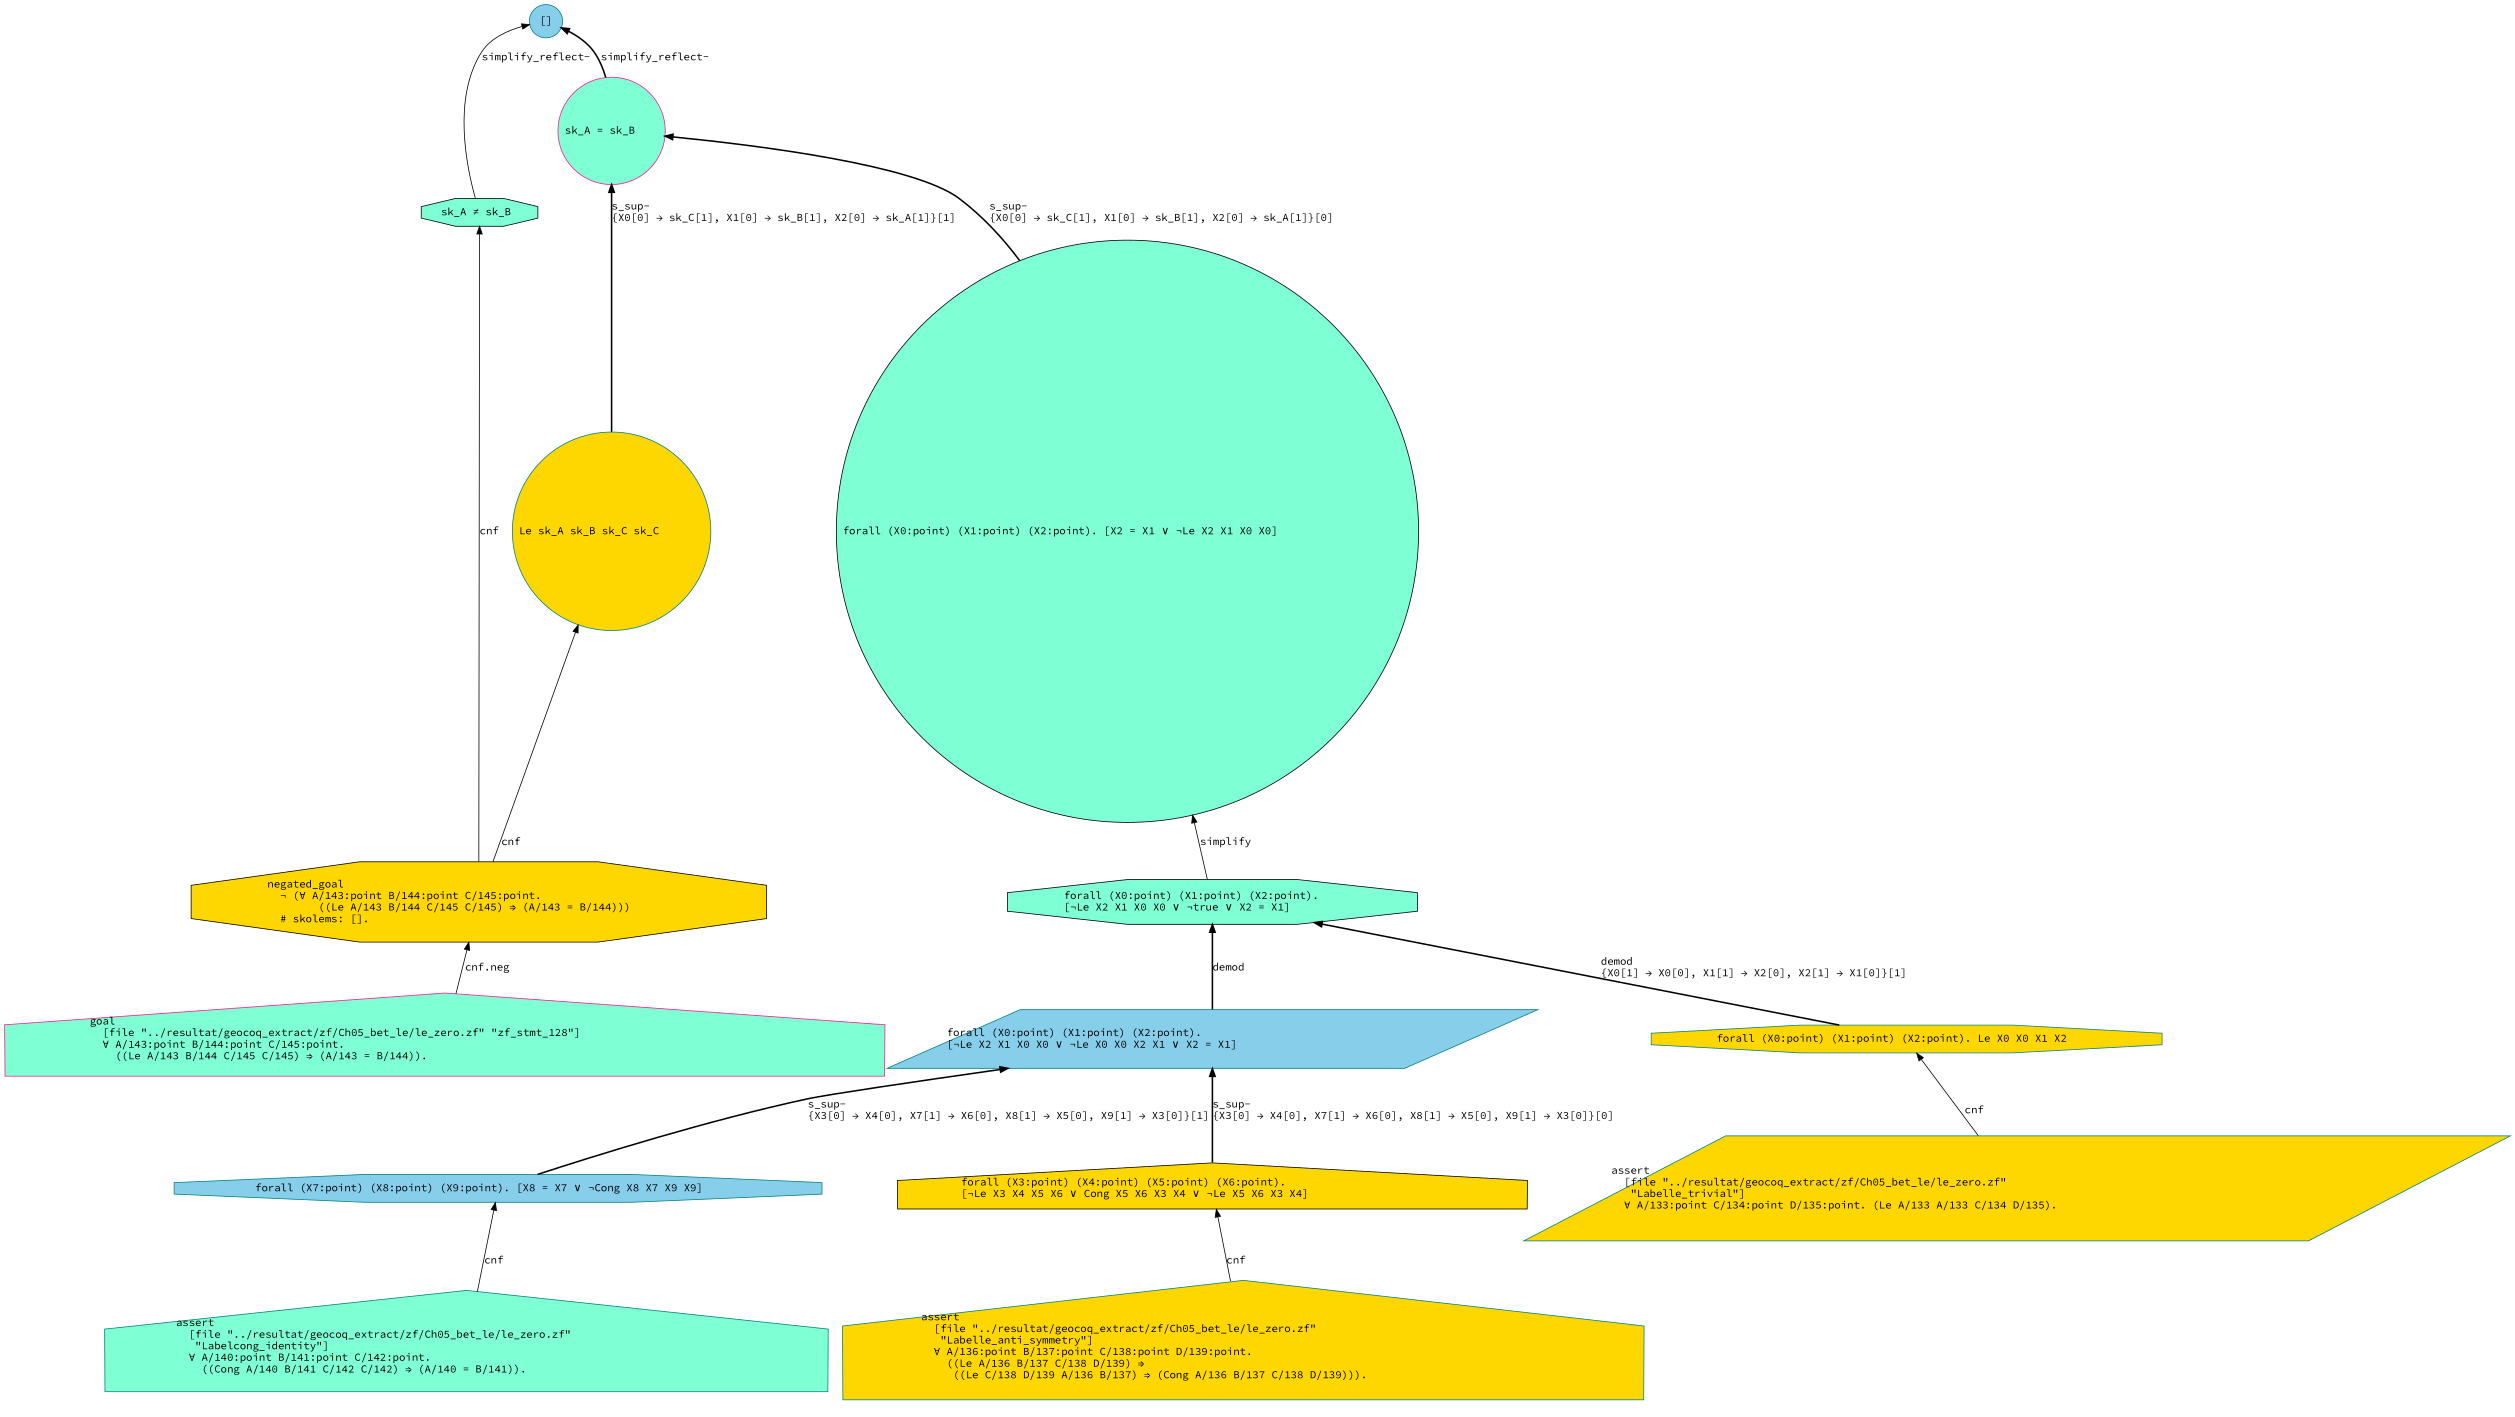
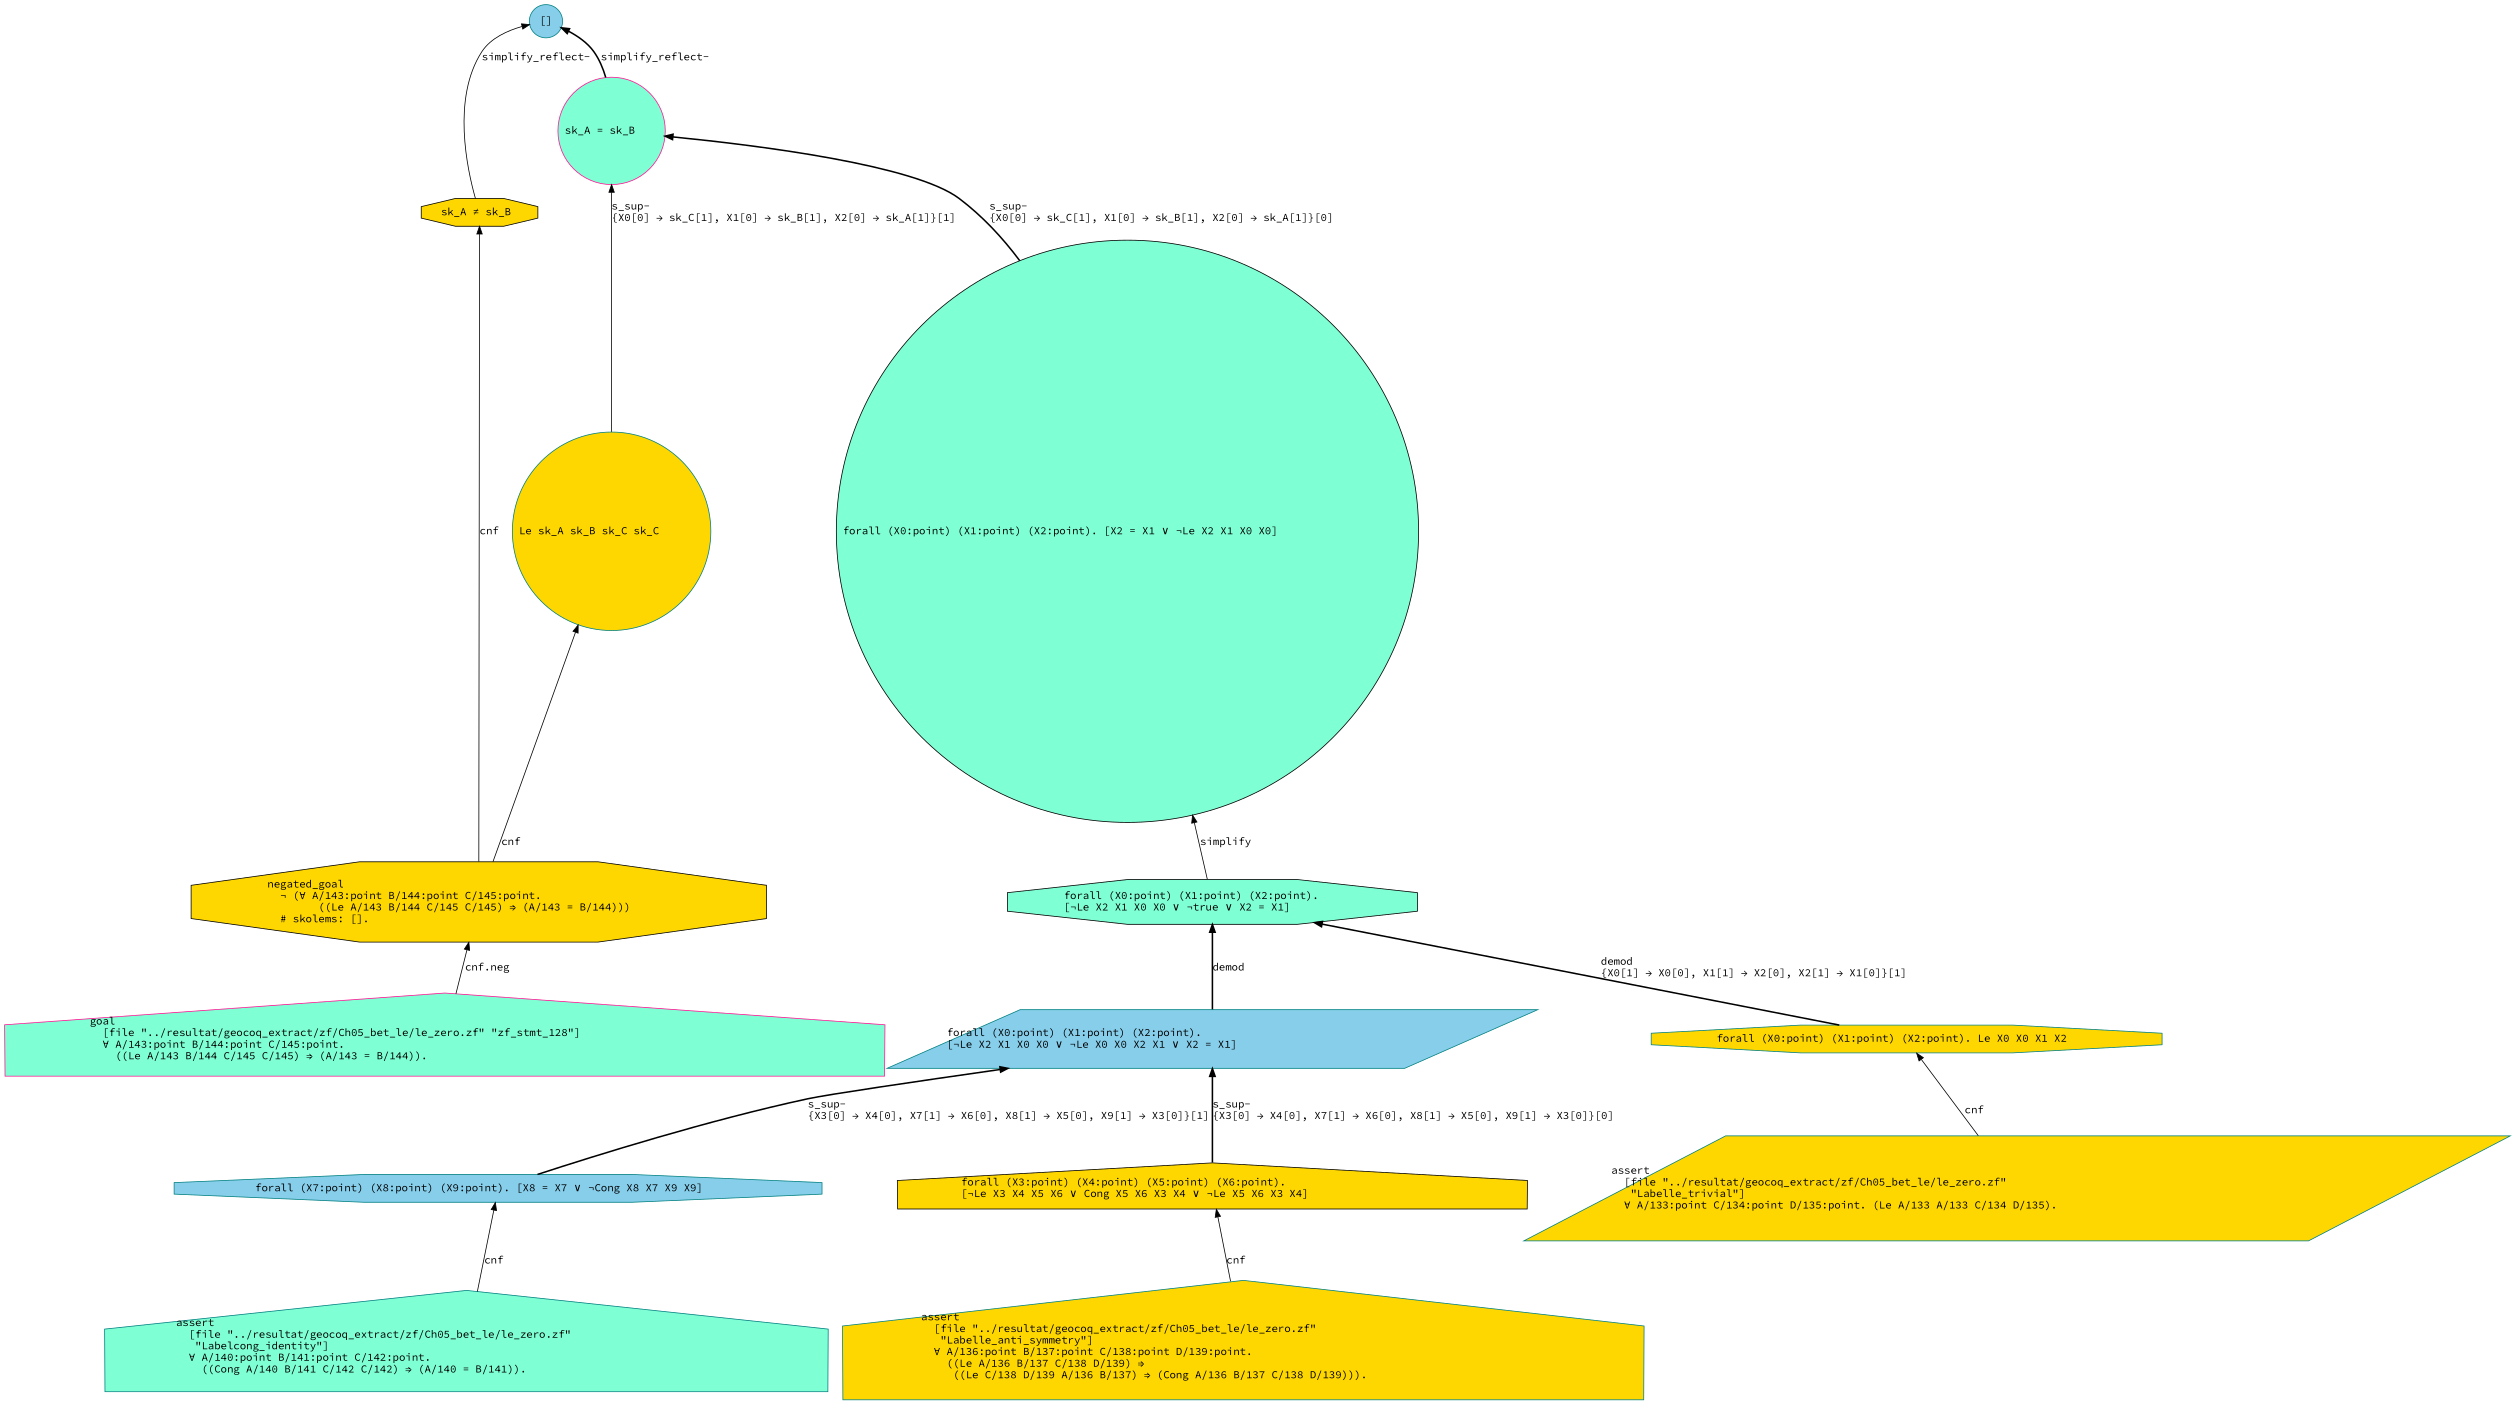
(480, 212) -> (480, 212)
(612, 312) -> (612, 312)
